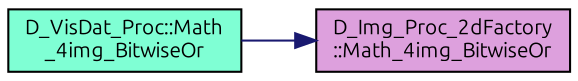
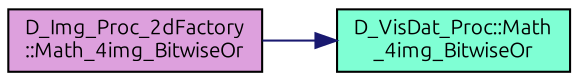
(268, 41) -> (289, 41)
